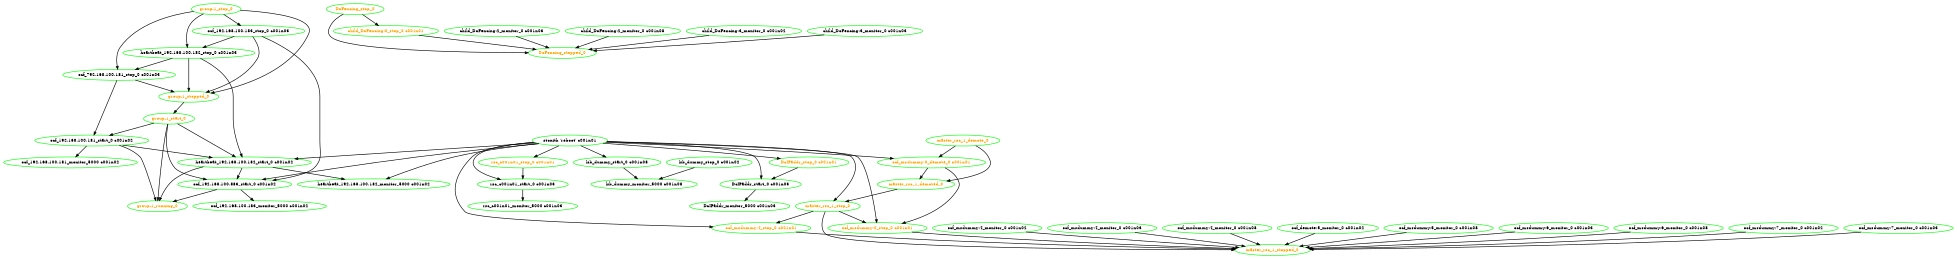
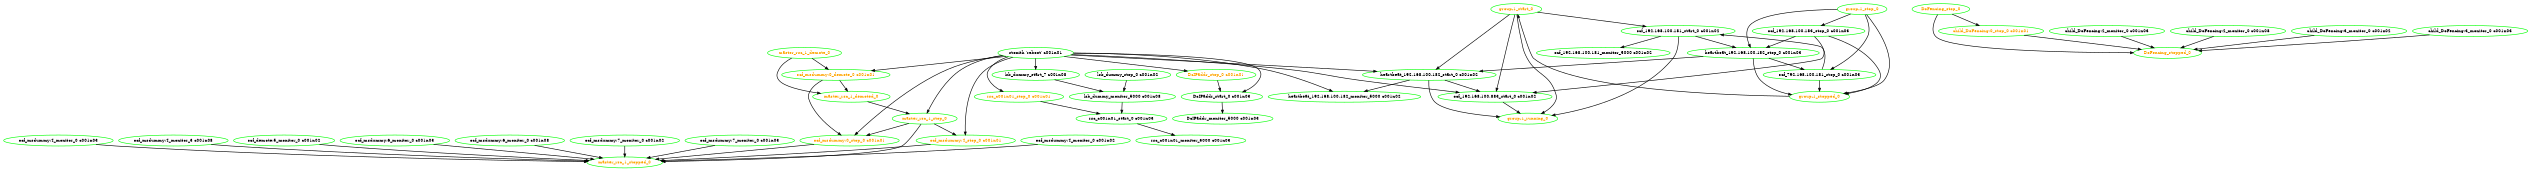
(170, 152) -> (1714, 42)
(477, 156) -> (1122, 106)
(617, 162) -> (1036, 75)
(260, 206) -> none
(1217, 228) -> (173, 141)
(1439, 228) -> none
